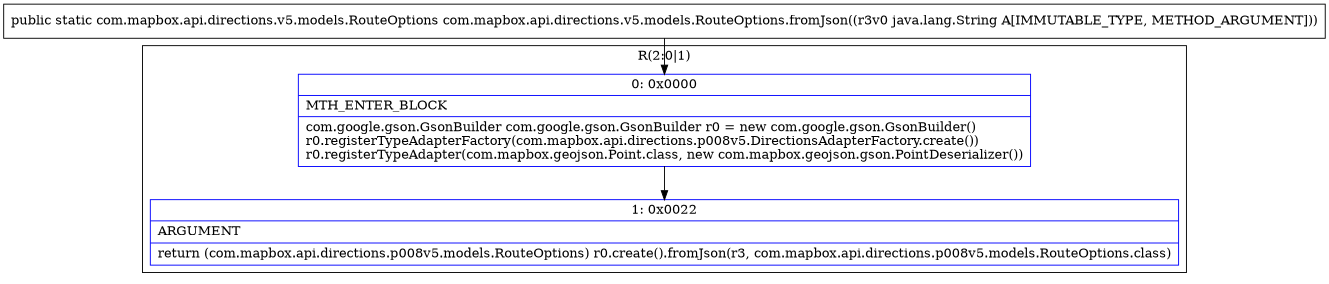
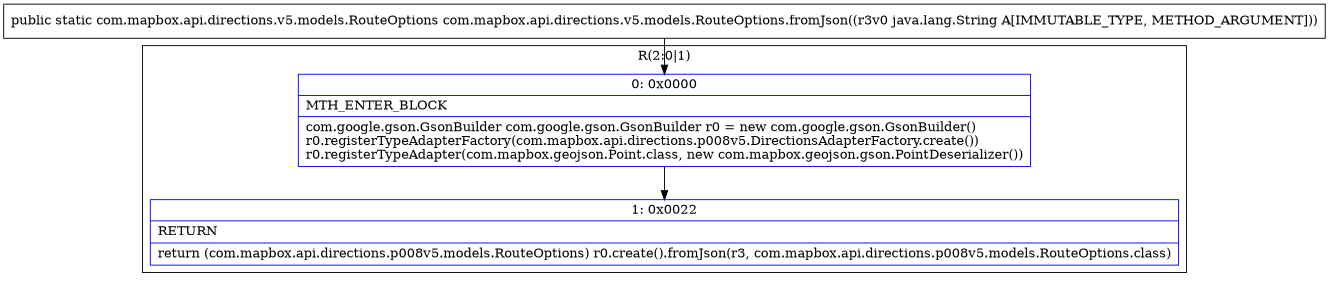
(199, 231) -> (188, 231)
